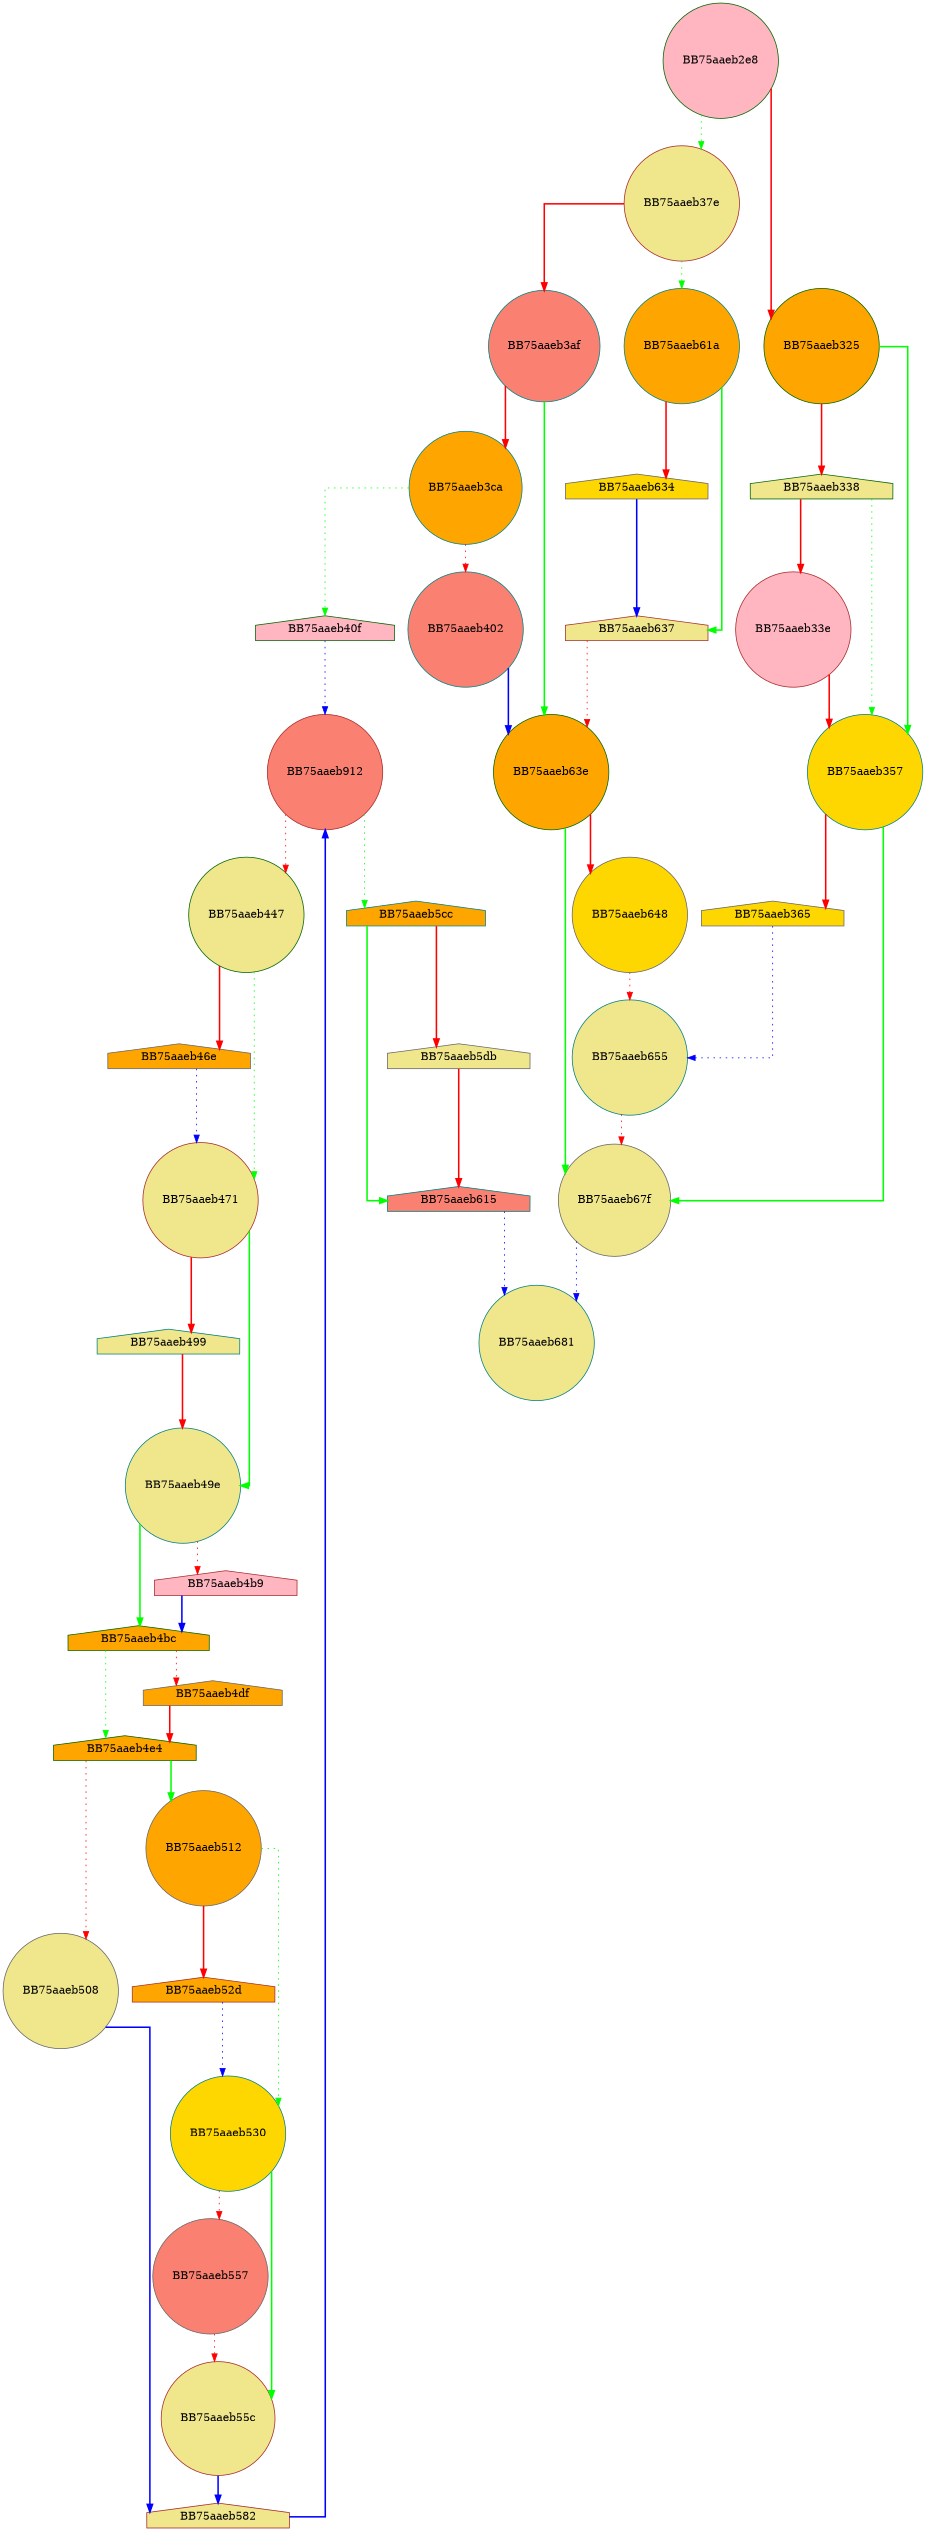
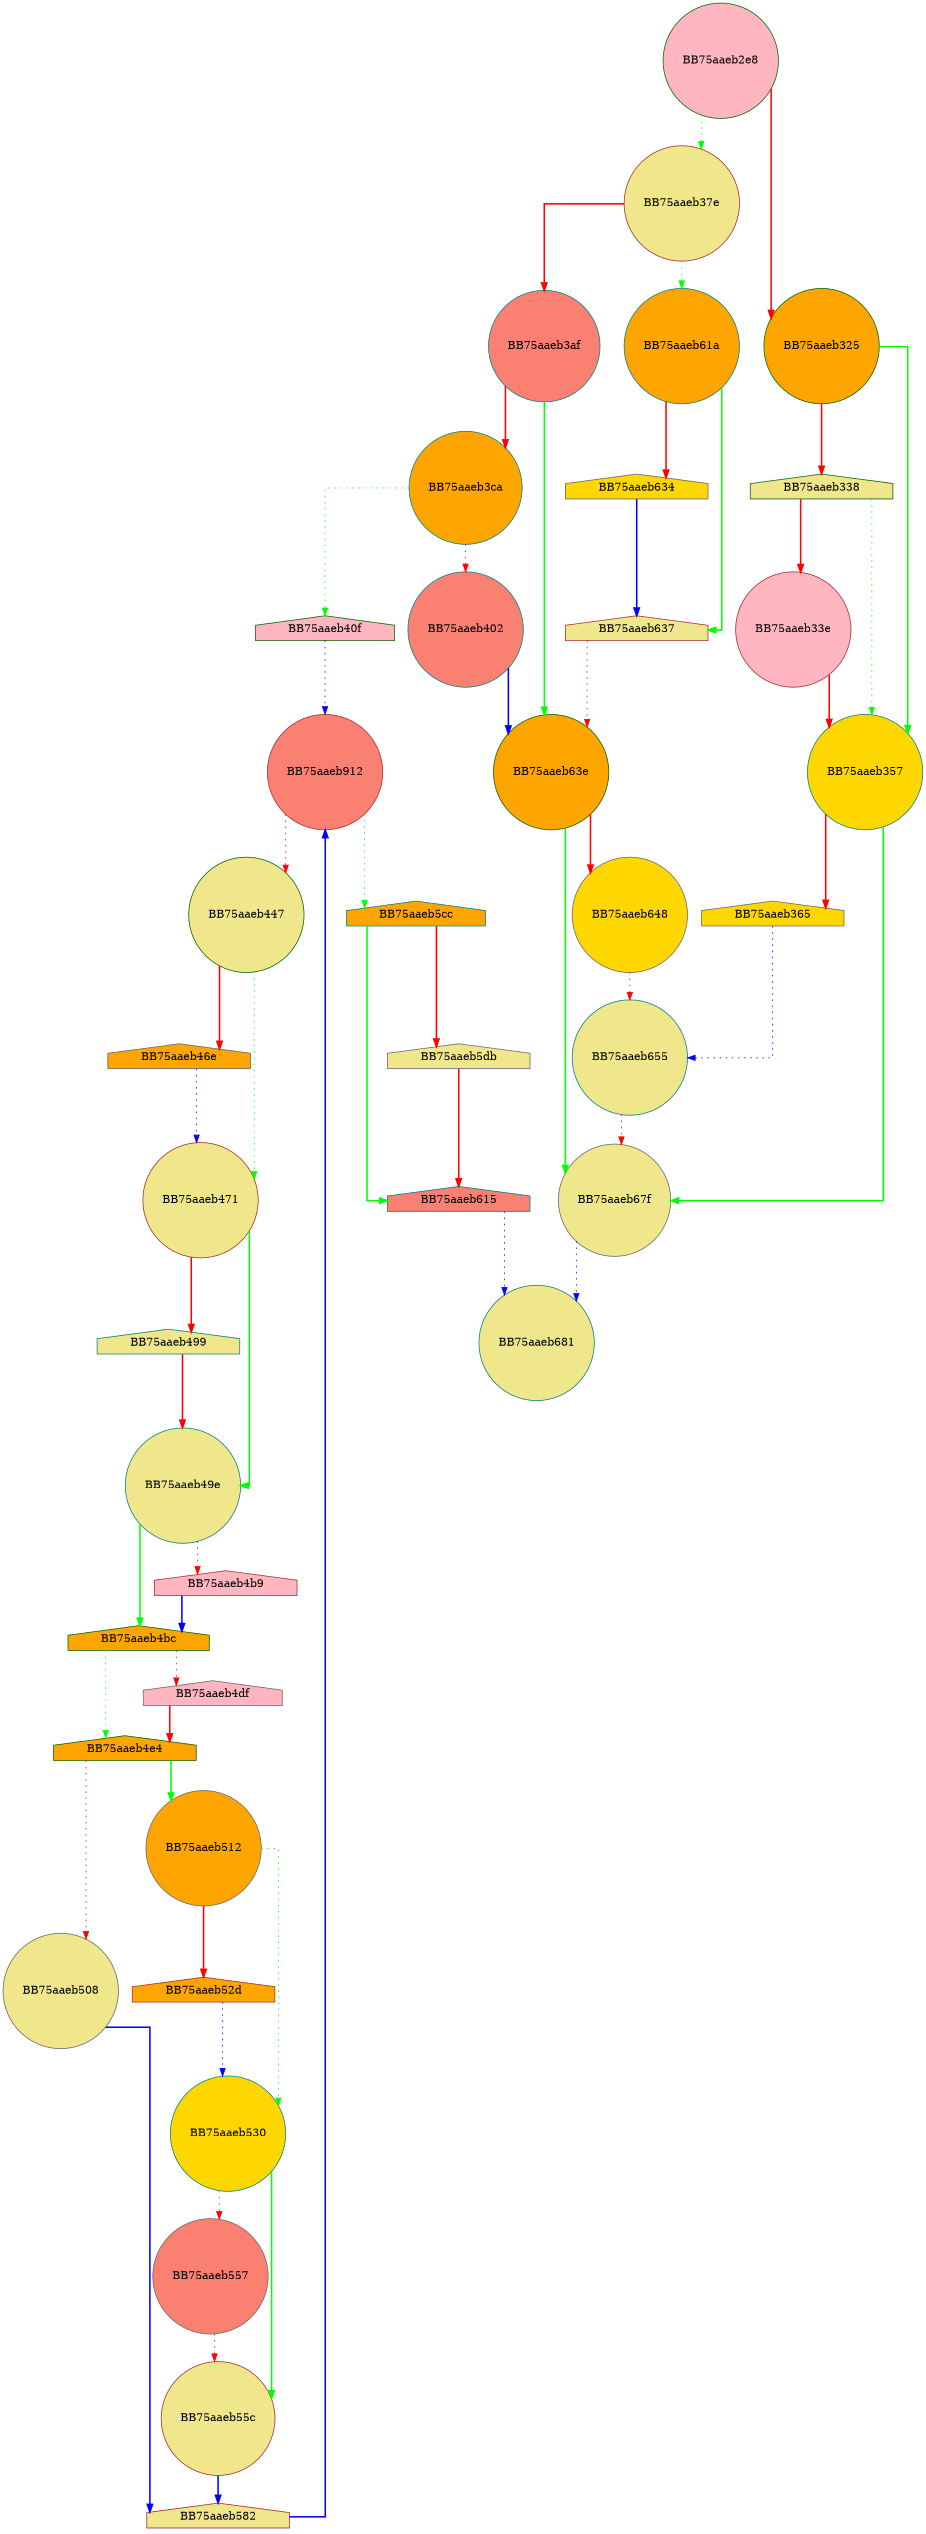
(213, 1694) -> (213, 1694)
